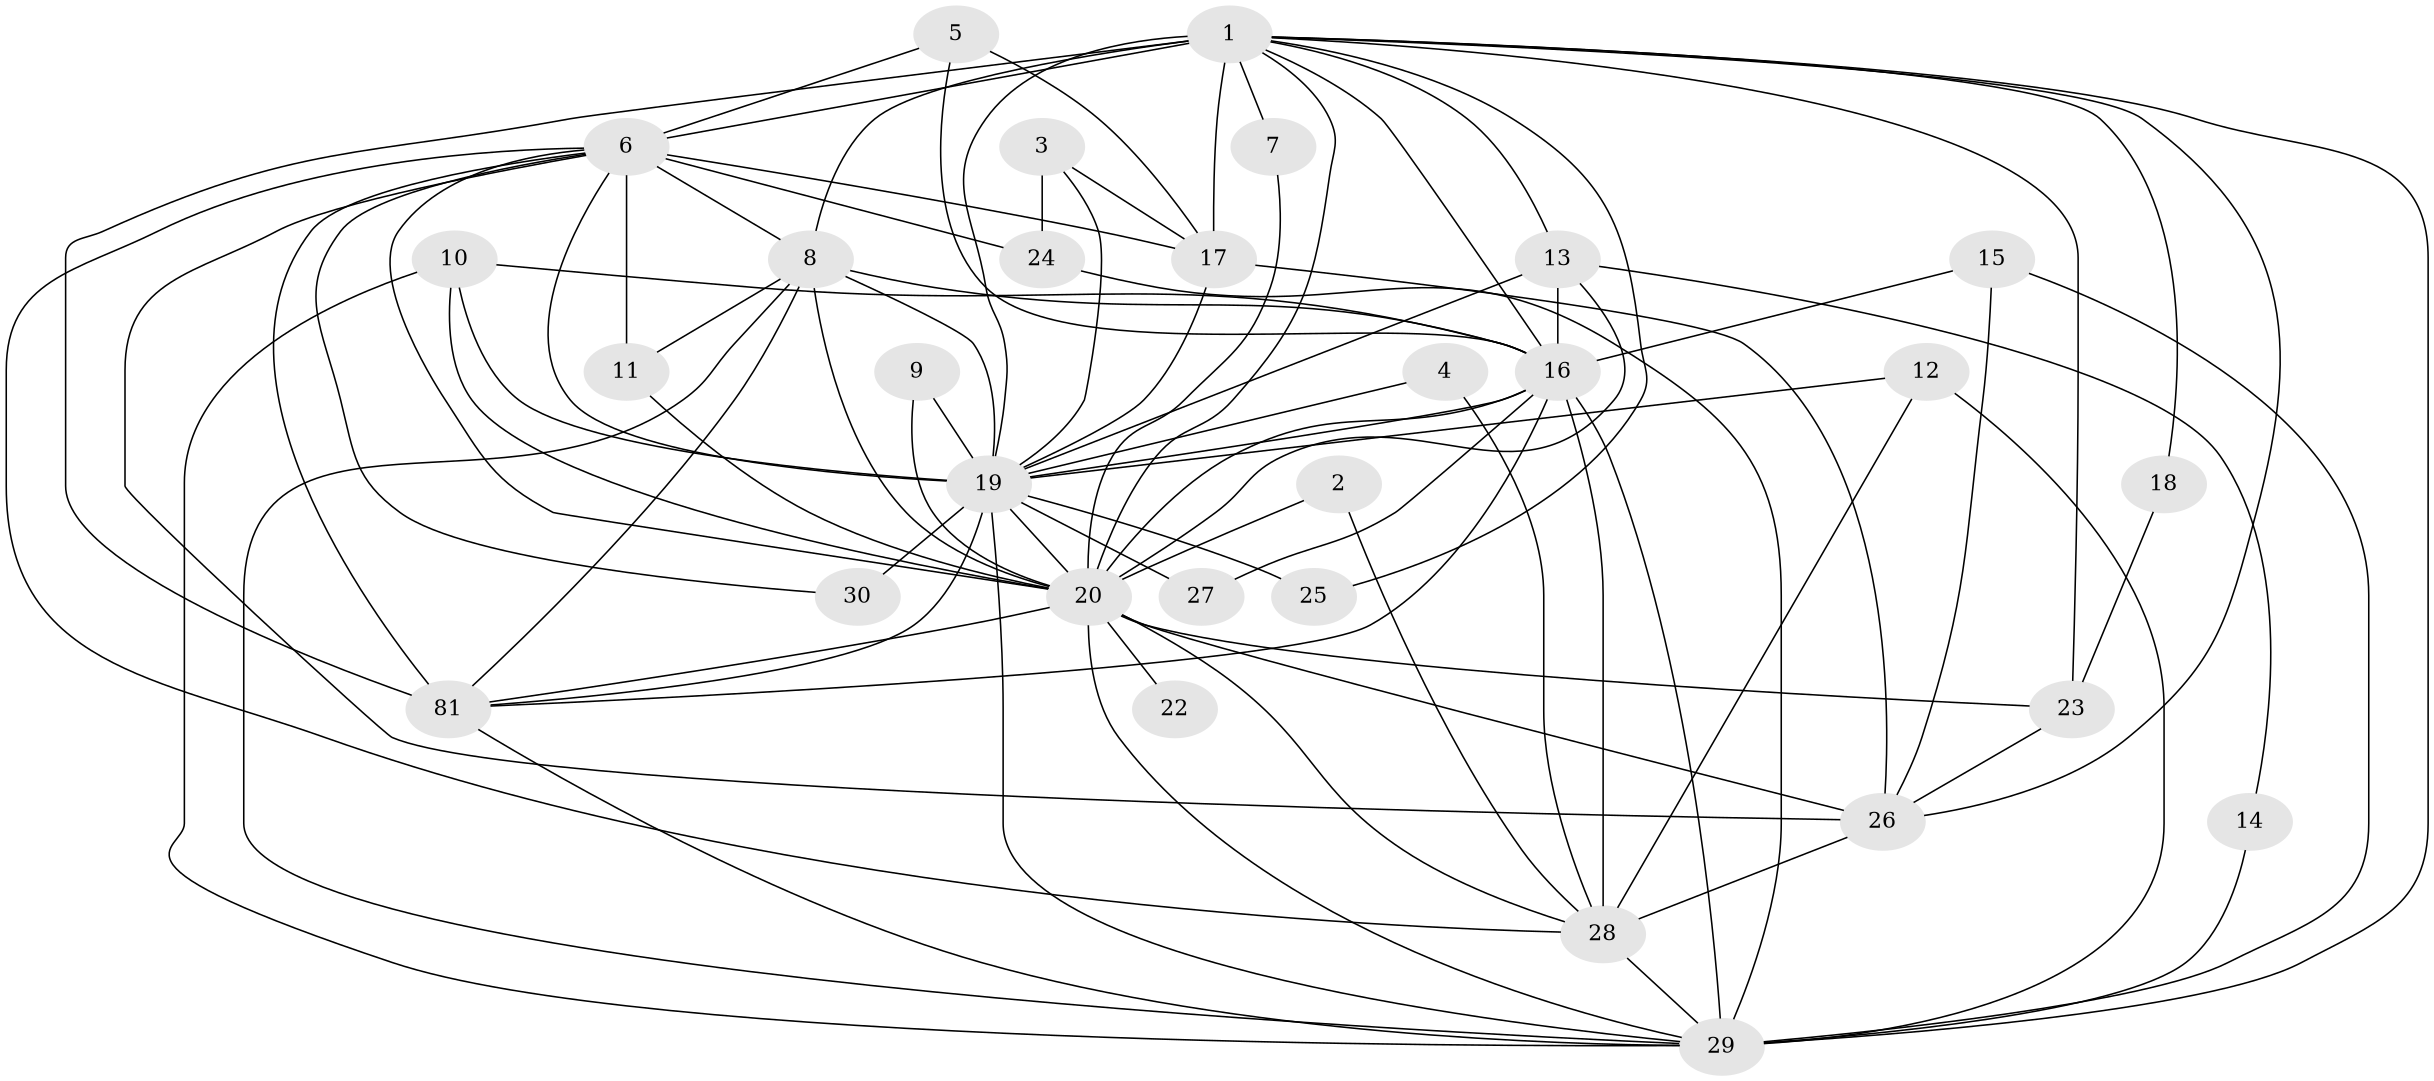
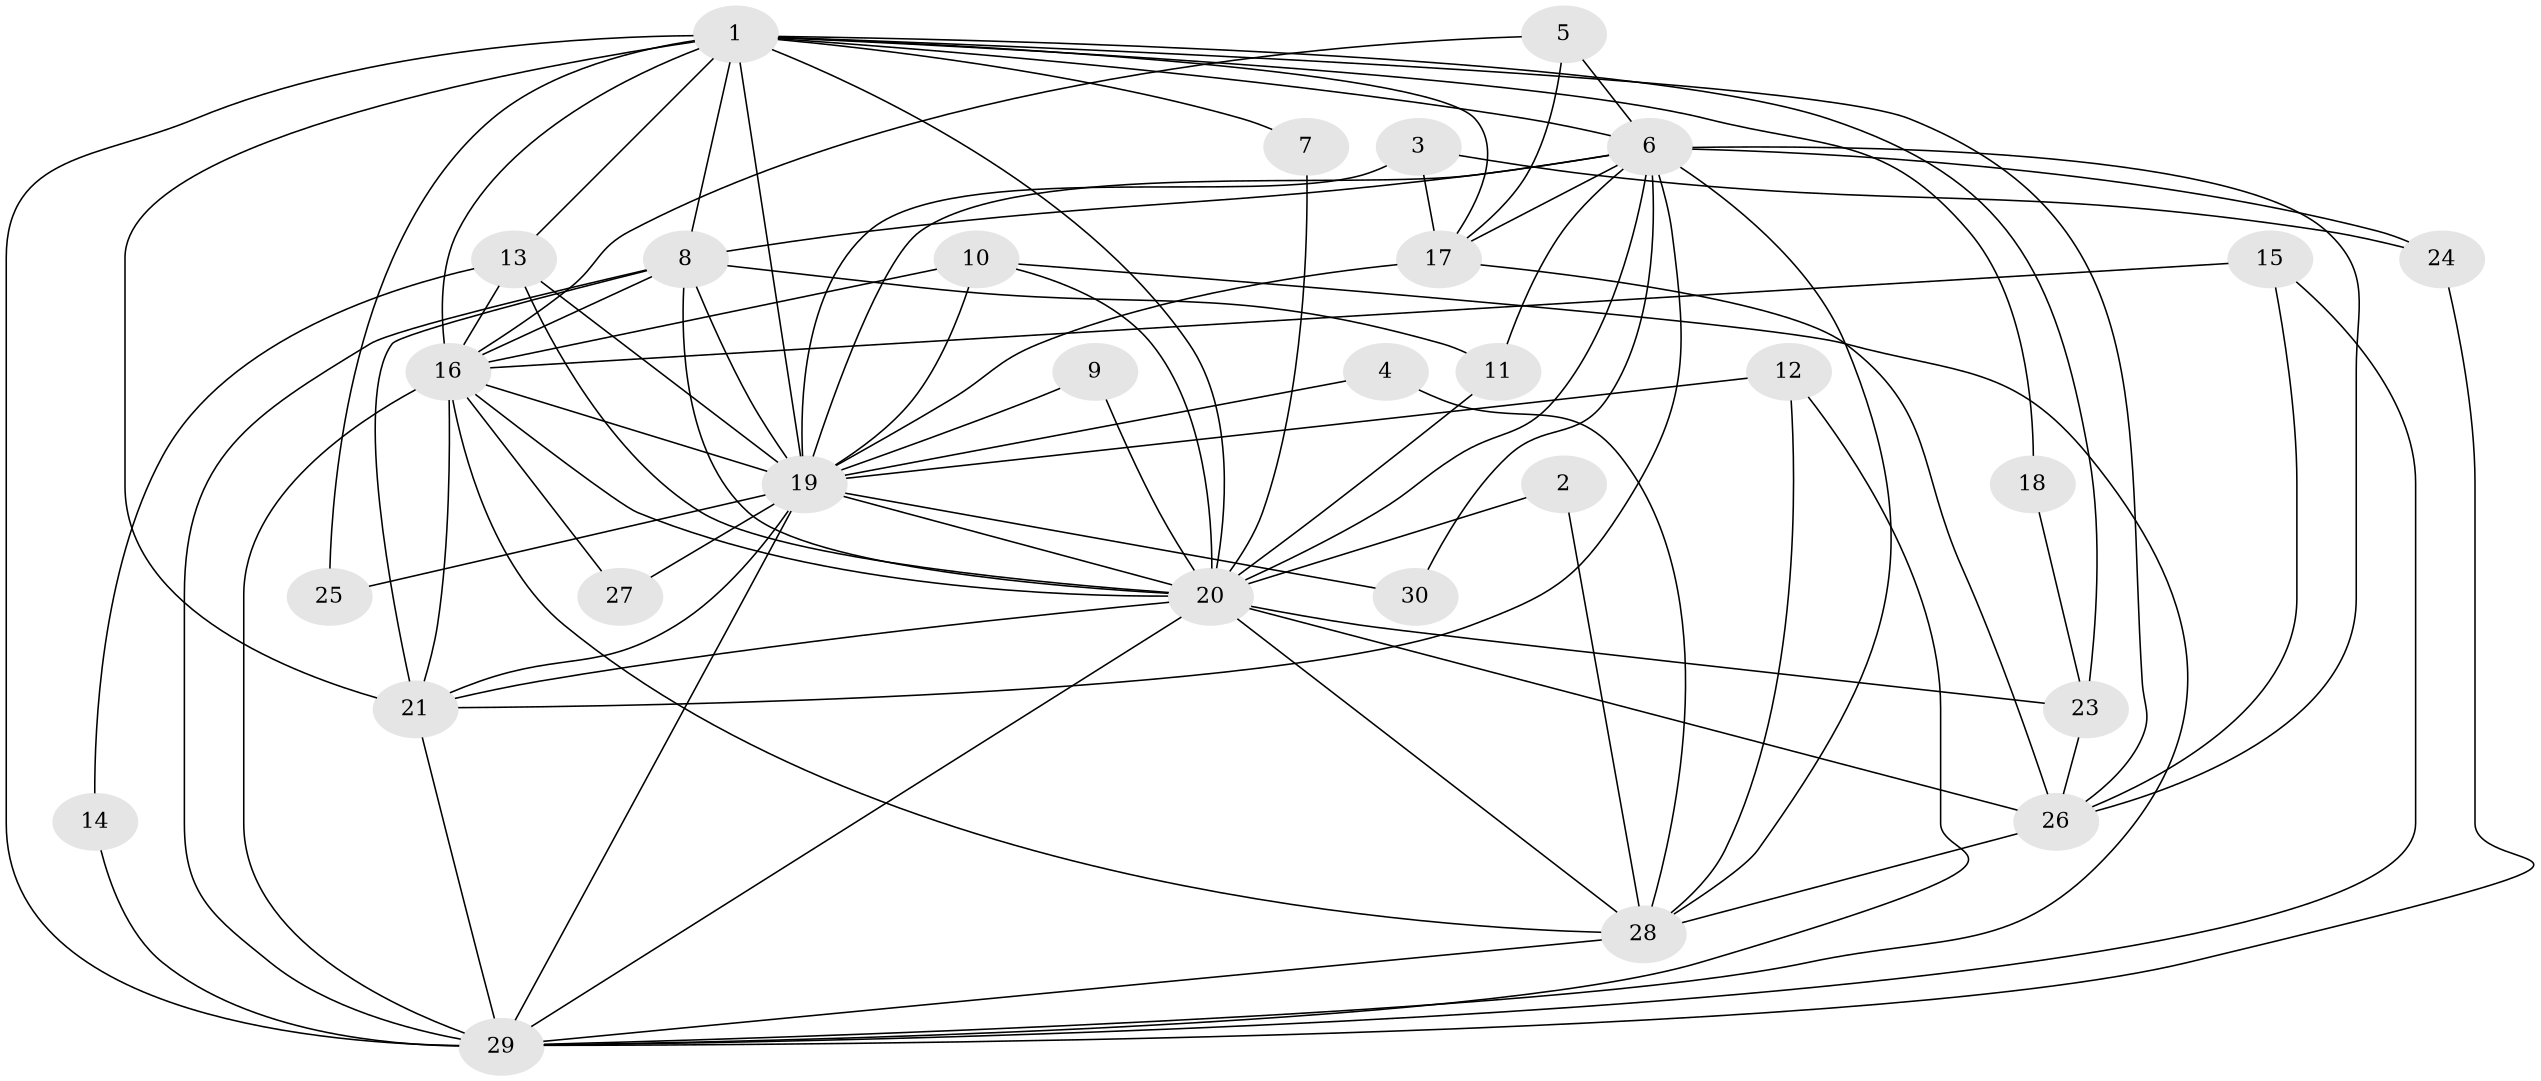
(448, 709) -> (416, 709)
(1175, 709) -> none
